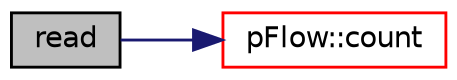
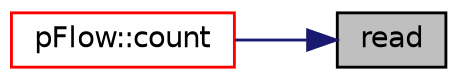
(157, 40) -> (271, 40)
